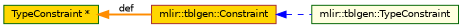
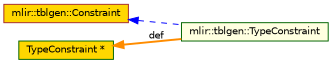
(130, 14) -> (152, 42)
